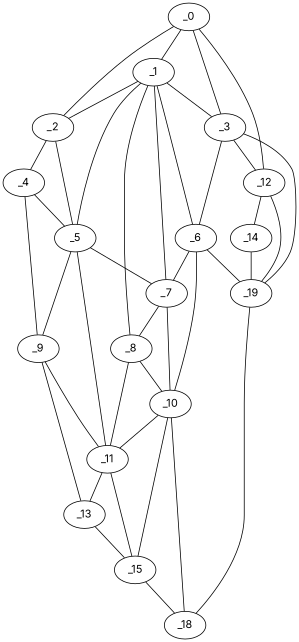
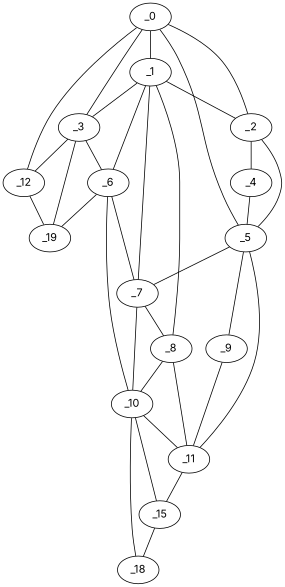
(97, 148) -> (202, 126)
(251, 238) -> none
(31, 266) -> none
(244, 467) -> none
(84, 515) -> none
